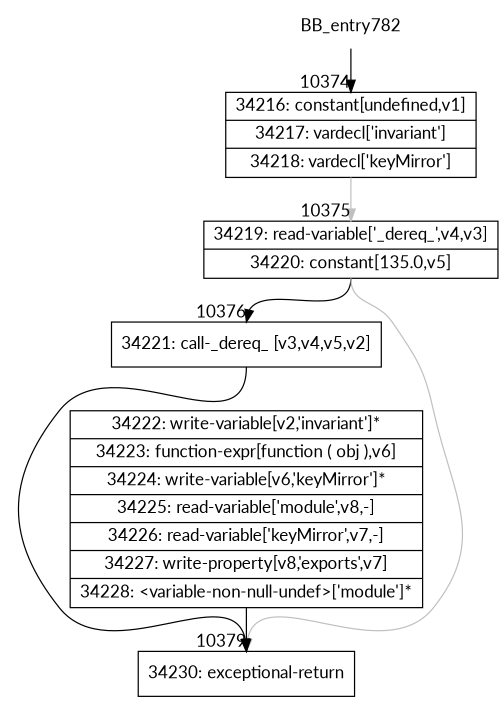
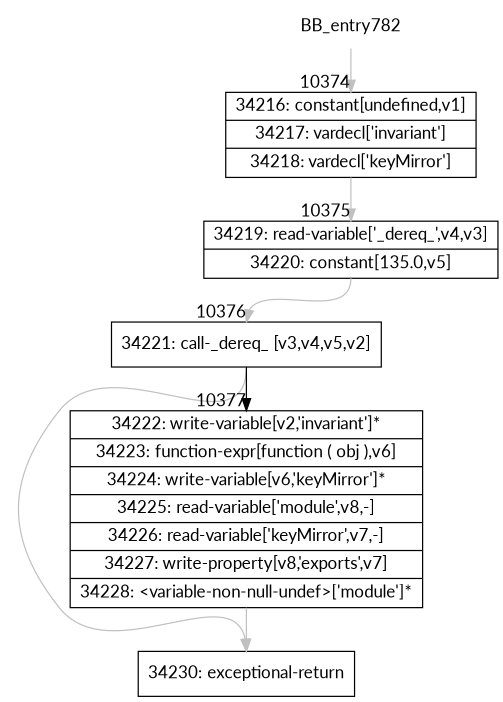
(351, 64) -> (351, 64)
(305, 301) -> (305, 301)
none -> (246, 383)
(19, 503) -> (19, 503)
(462, 532) -> none
(246, 623) -> (246, 623)
